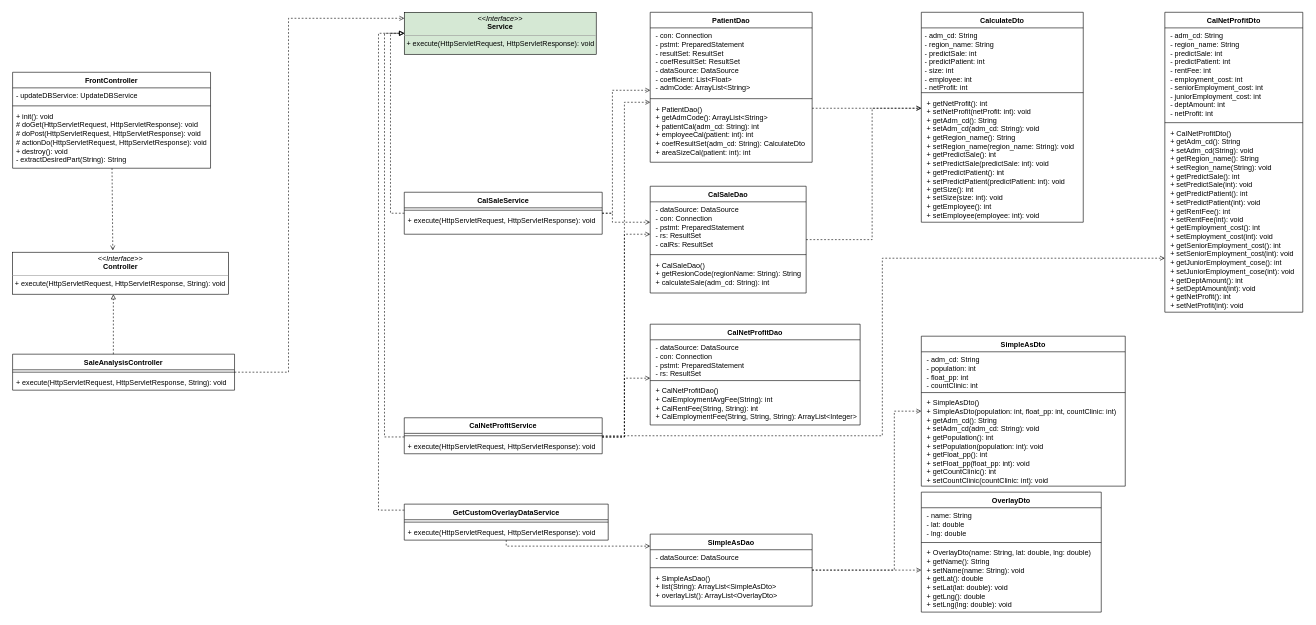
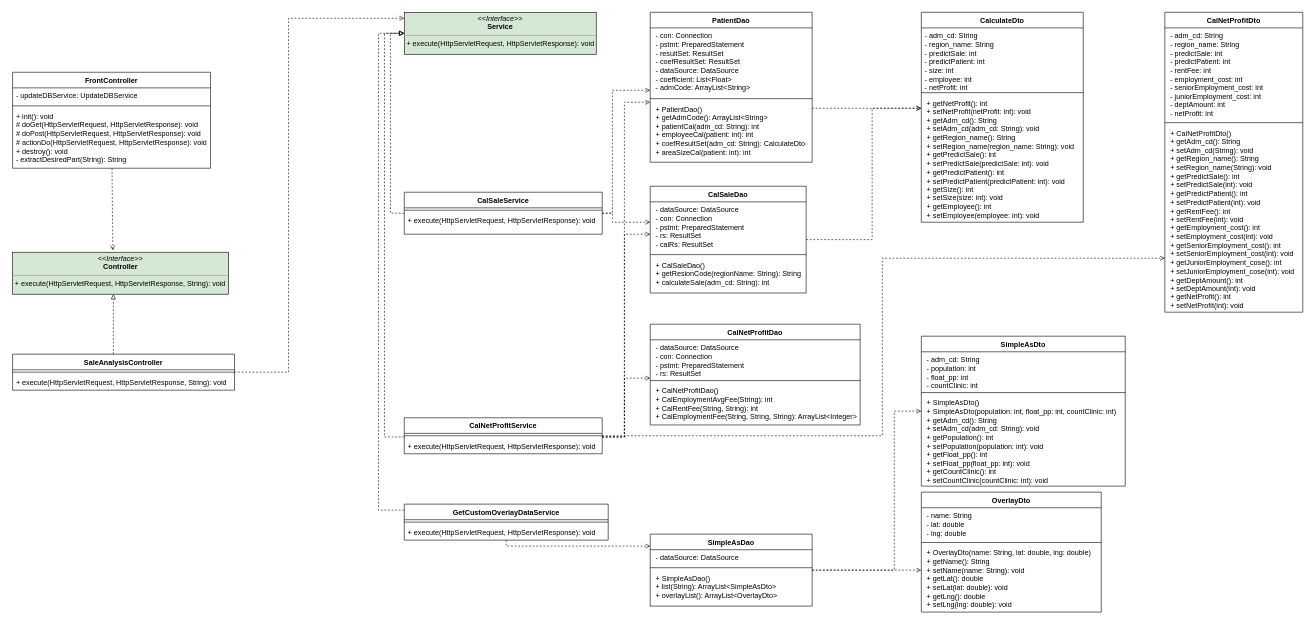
(120, 273) -> (120, 273)
